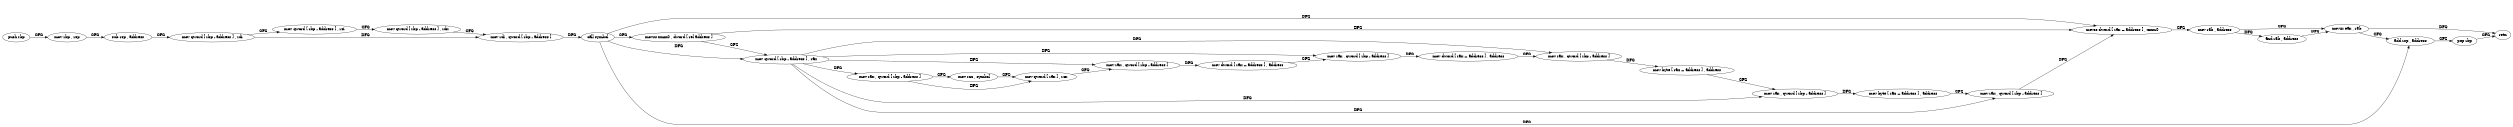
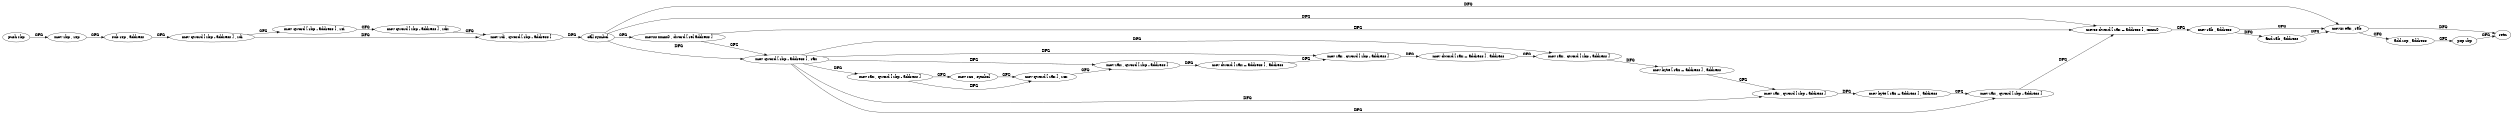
(1505, 124) -> (1469, 7)
